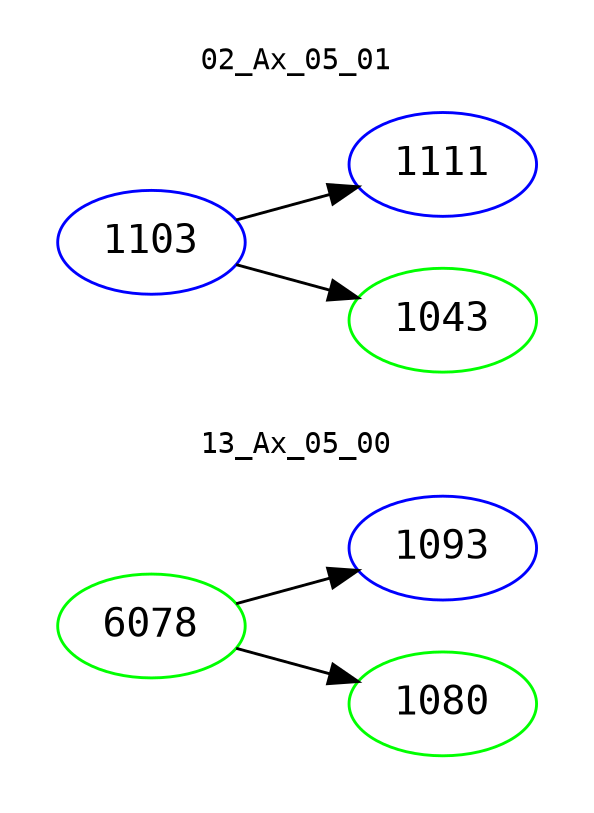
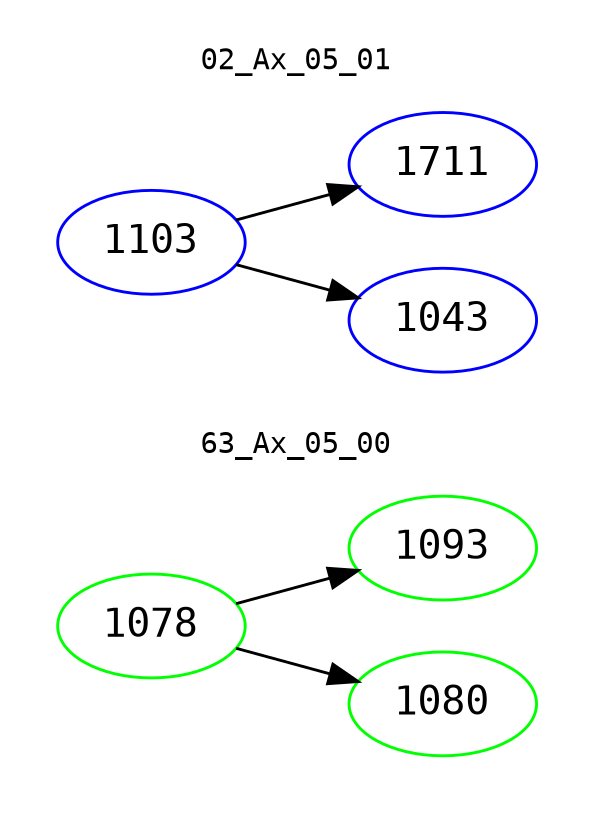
(443, 164) -> (443, 164)
(443, 320) -> (443, 320)
(297, 446) -> (297, 446)
(443, 548) -> (443, 548)
(151, 626) -> (151, 626)
